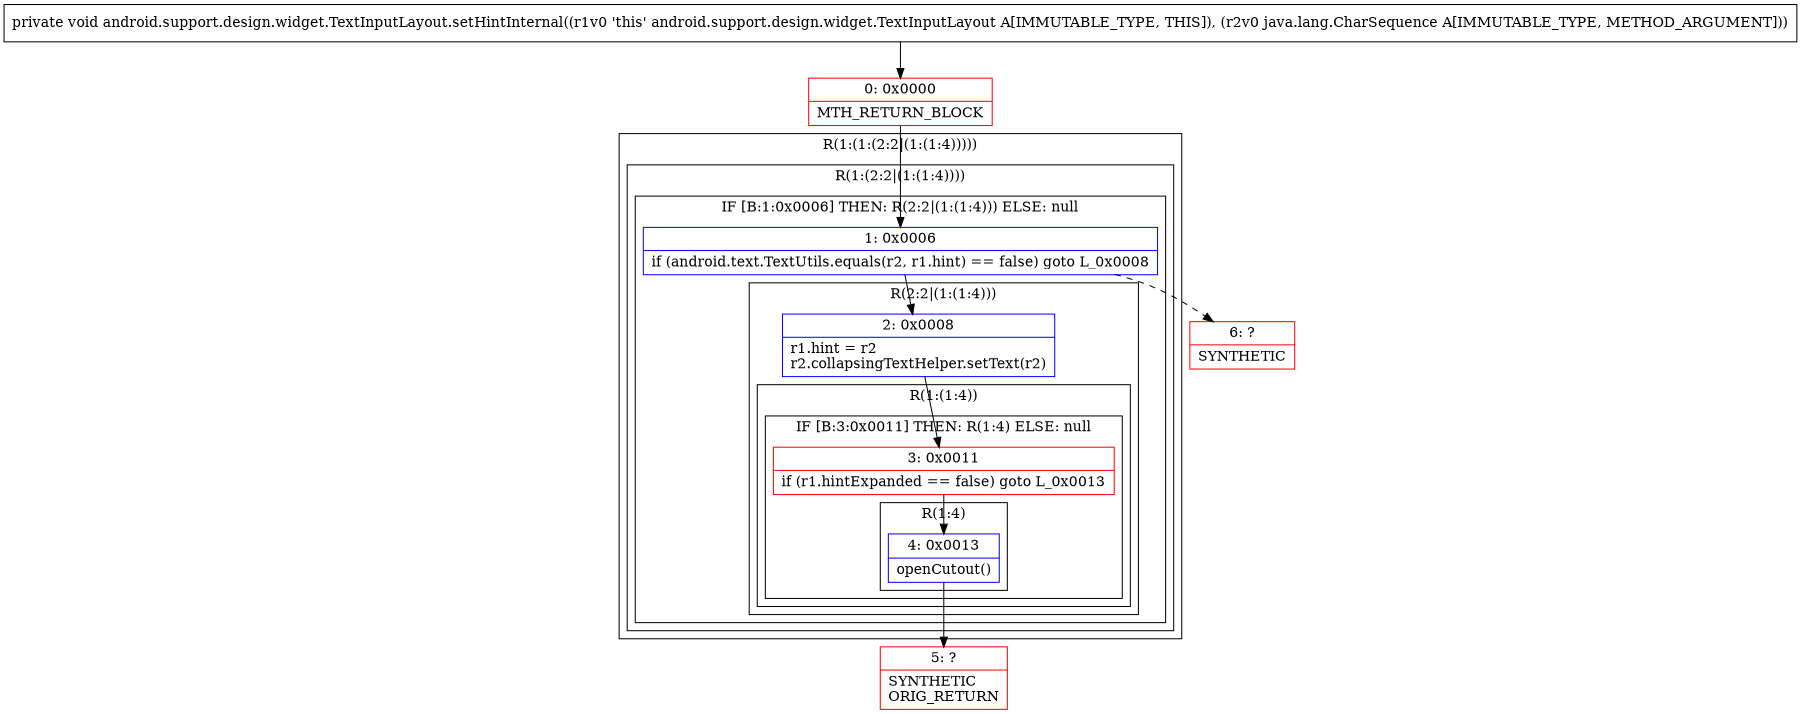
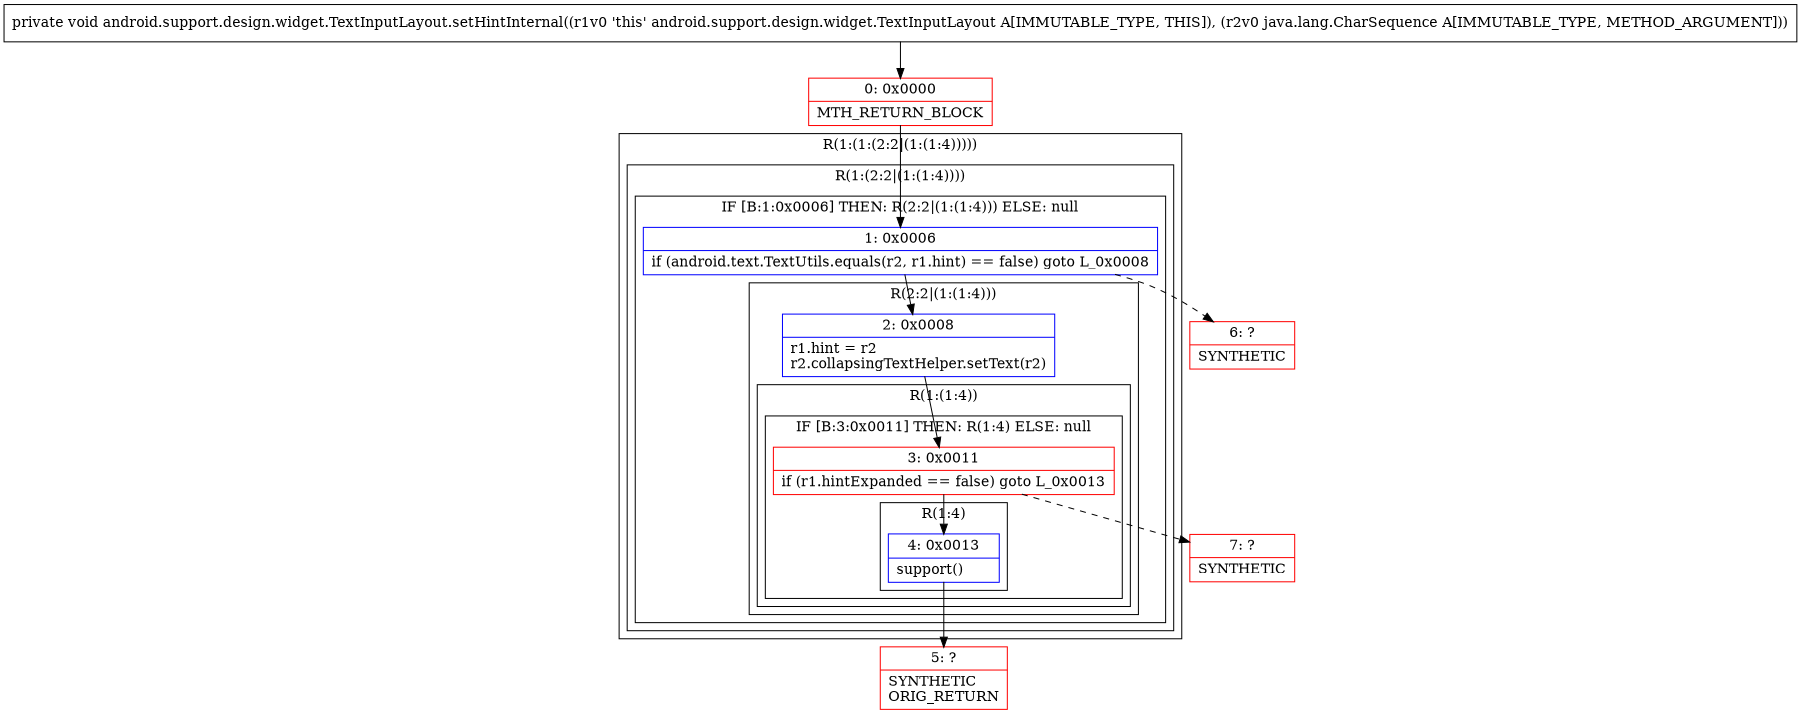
none -> (1242, 558)
(944, 570) -> (930, 570)
